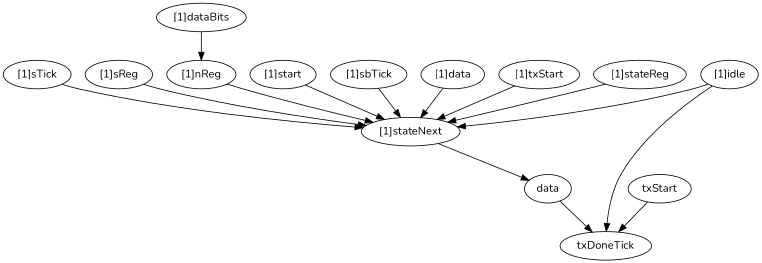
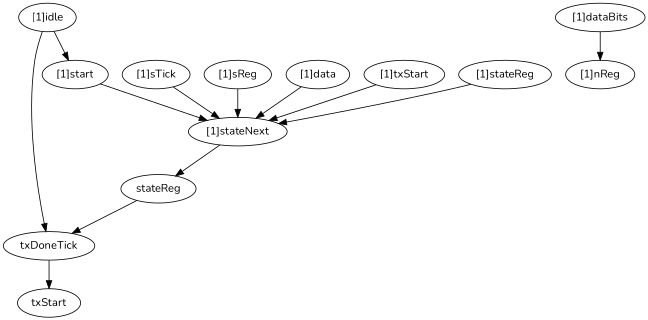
(369, 75) -> none
(296, 103) -> none
(588, 110) -> (59, 42)
(548, 189) -> (158, 189)
(636, 214) -> (49, 271)
